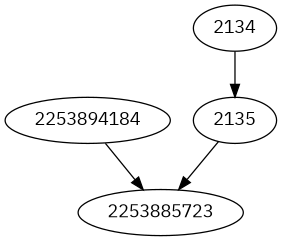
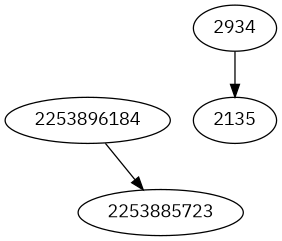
(235, 28) -> (235, 28)
(88, 120) -> (88, 120)
(203, 160) -> none
